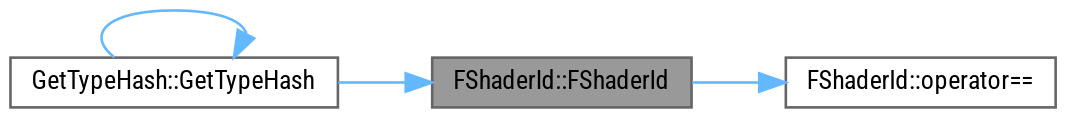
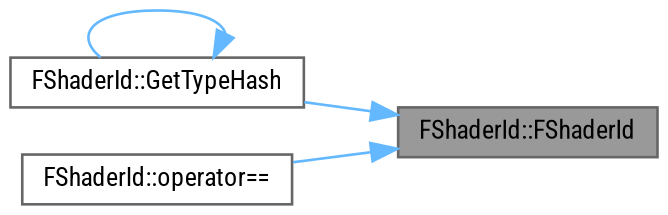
(174, 83) -> (157, 83)
(725, 83) -> (332, 157)
